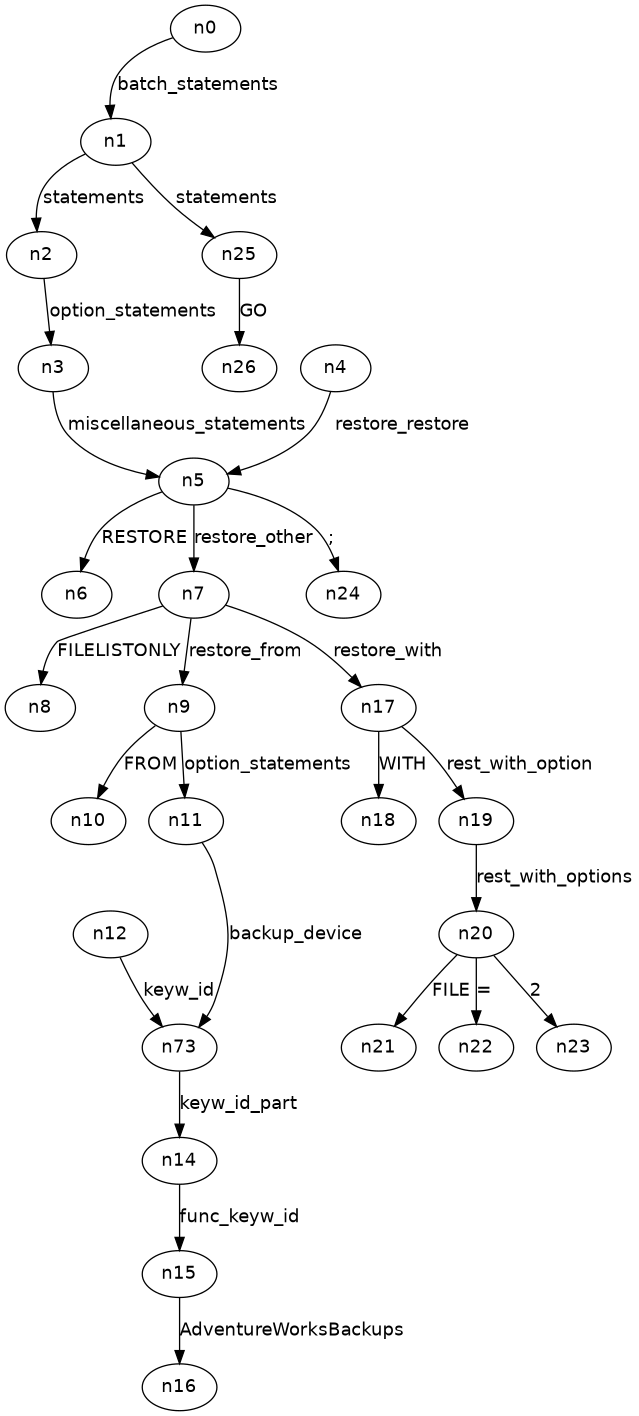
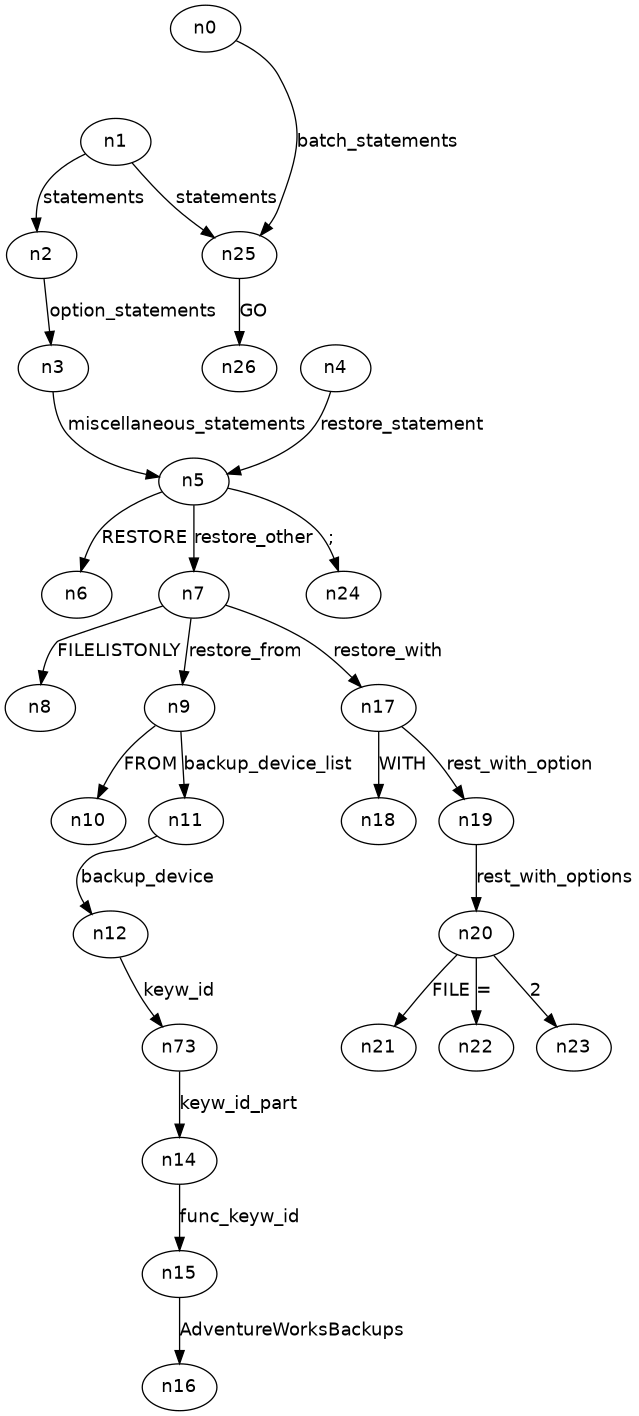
(129, 61) -> (296, 124)
(402, 425) -> (402, 425)
(268, 765) -> (268, 765)
(228, 929) -> (99, 853)
